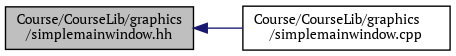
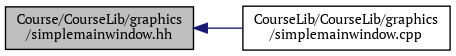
(346, 28) -> (346, 28)
